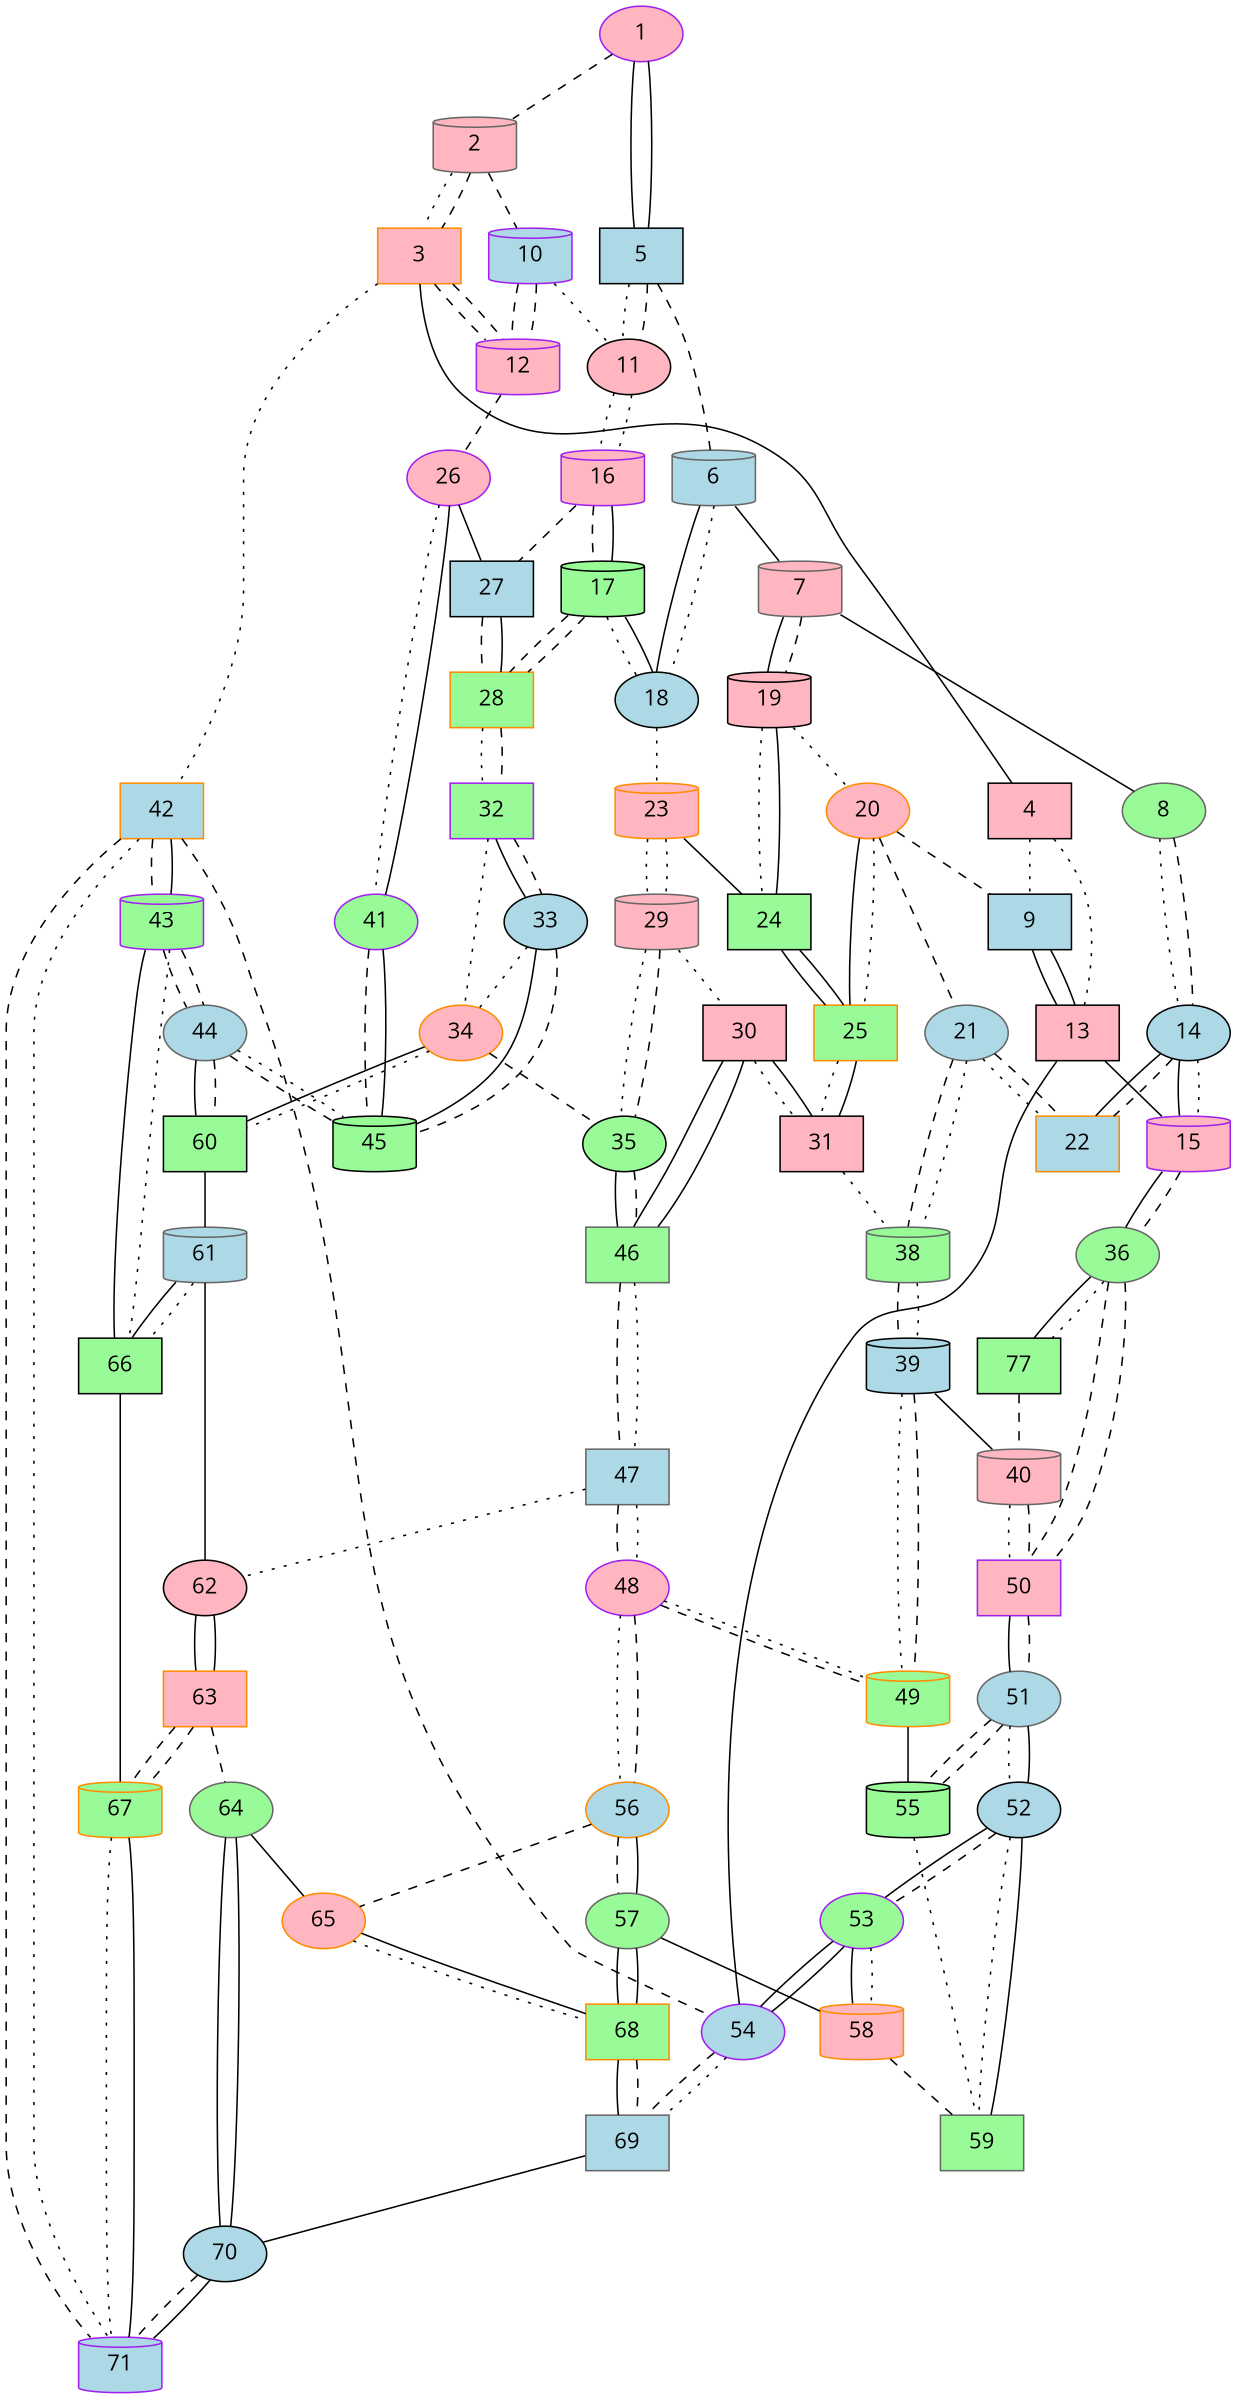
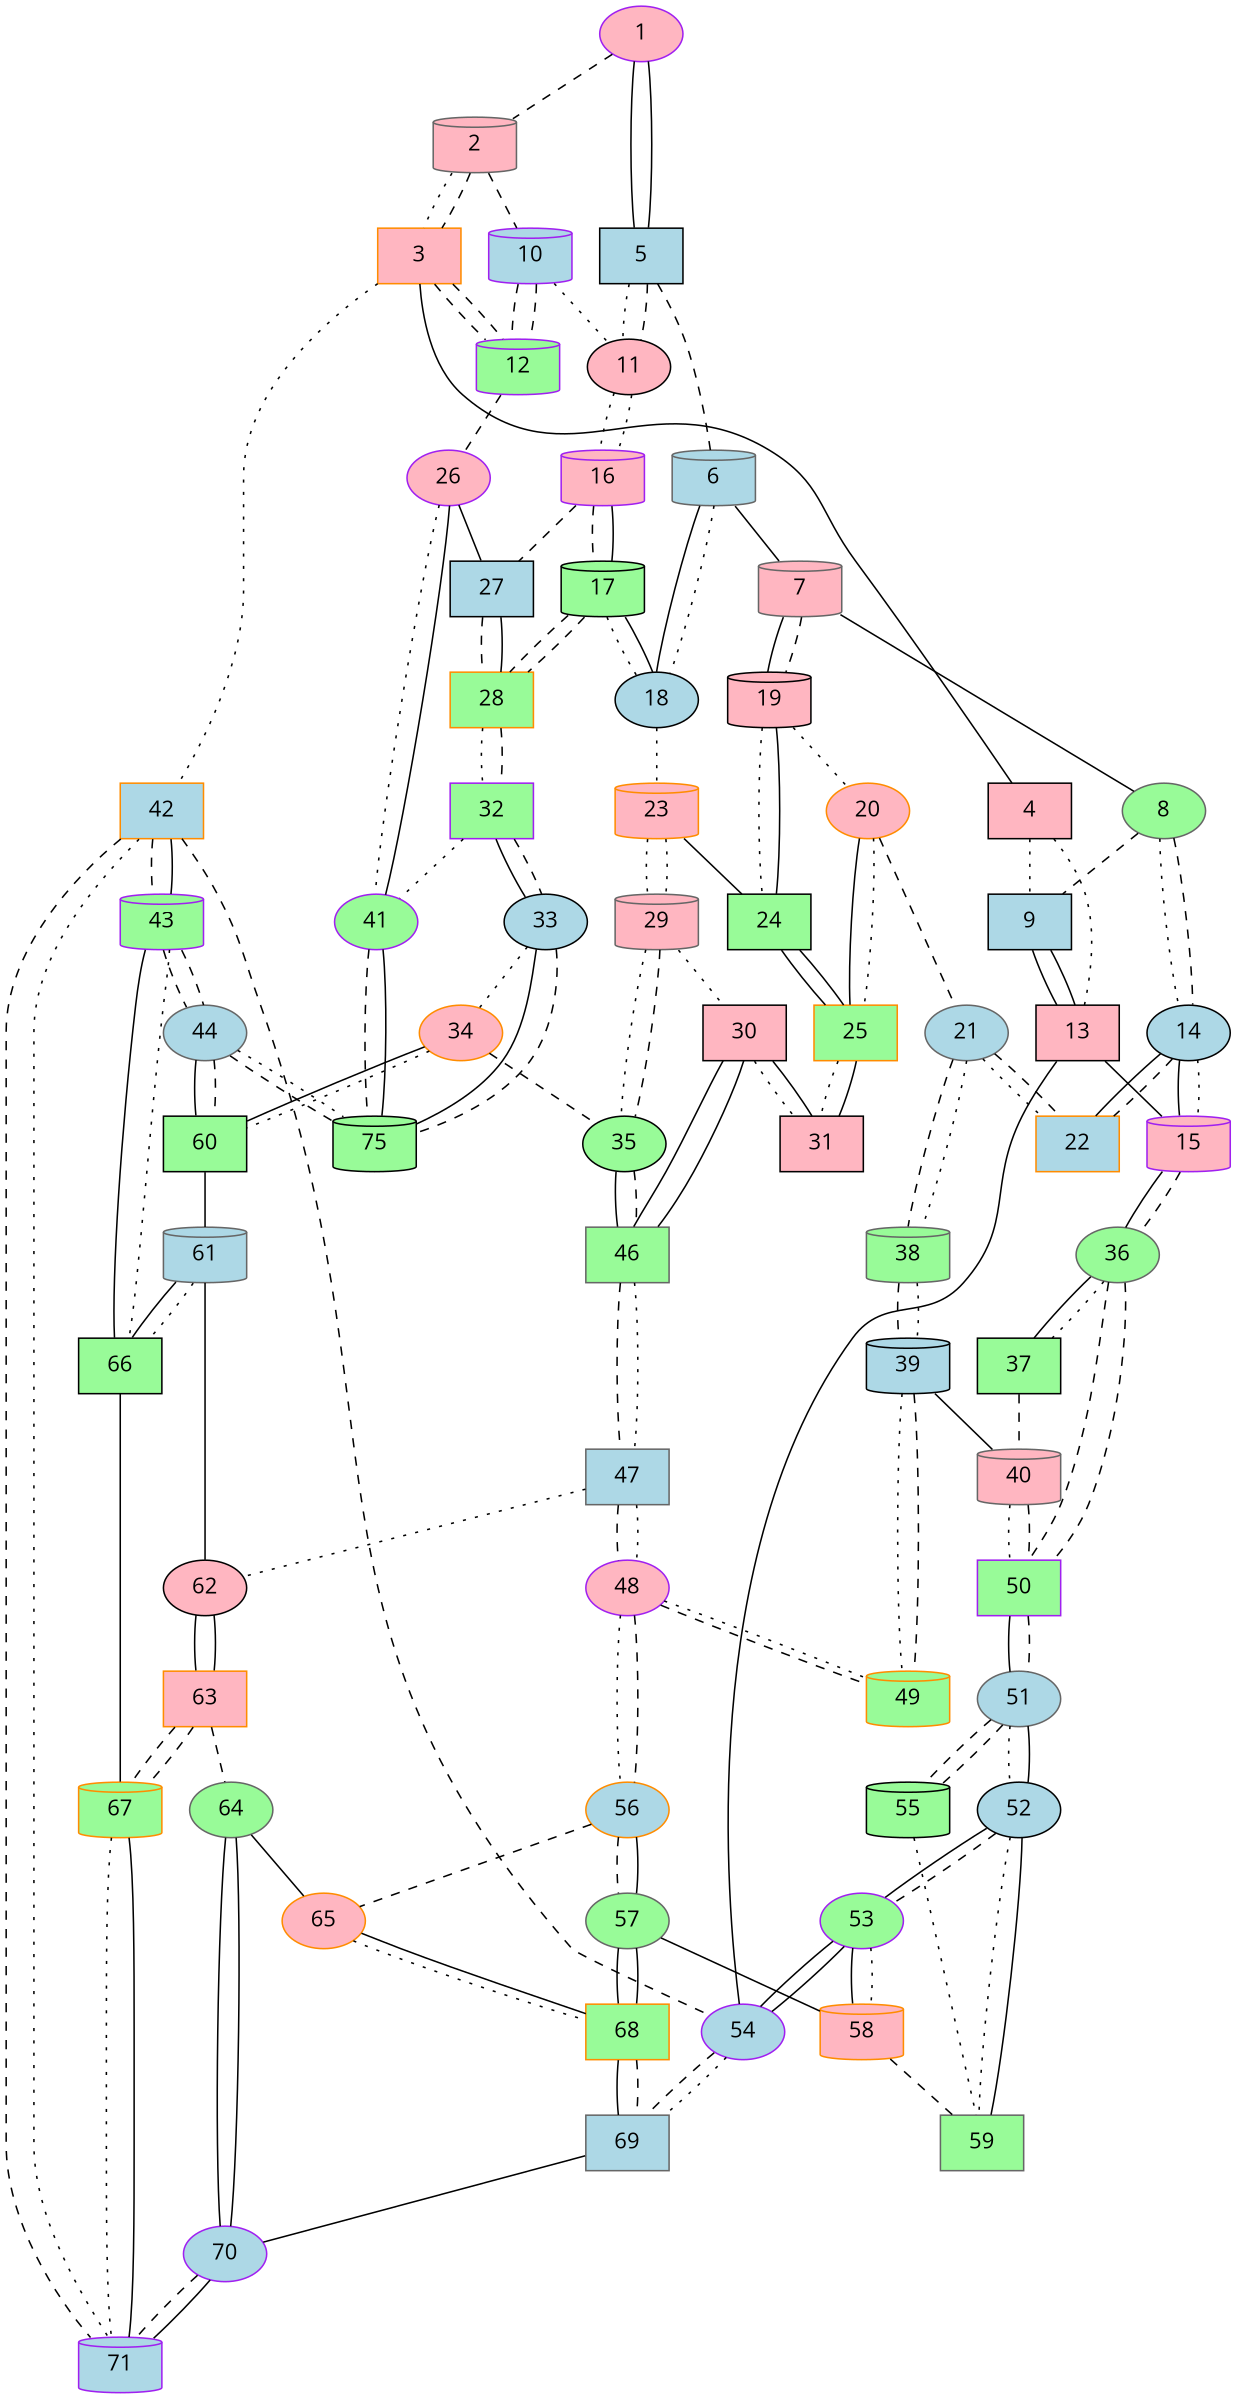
(518, 367) -> (518, 367)
(944, 863) -> (1100, 864)
(476, 922) -> (431, 869)
(375, 1144) -> (375, 1144)
(865, 1200) -> none
(1019, 1366) -> (1019, 1366)
(1019, 1588) -> (1019, 1588)
(908, 1755) -> none
(225, 2254) -> (225, 2254)
